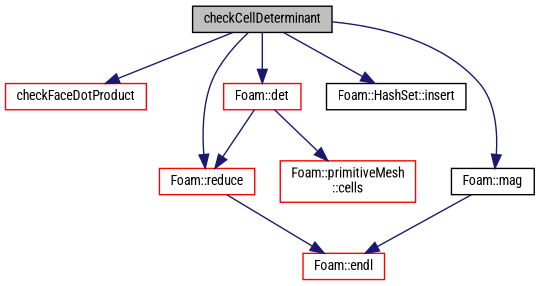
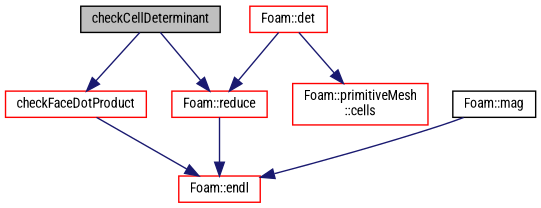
(262, 51) -> none
(446, 55) -> none
(396, 97) -> none
none -> (142, 143)
